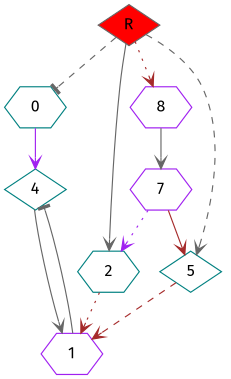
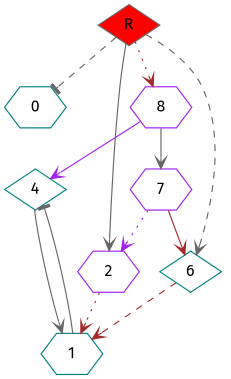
(35, 143) -> (100, 147)
(108, 272) -> (108, 272)
(191, 272) -> (191, 272)
(72, 354) -> (72, 354)
